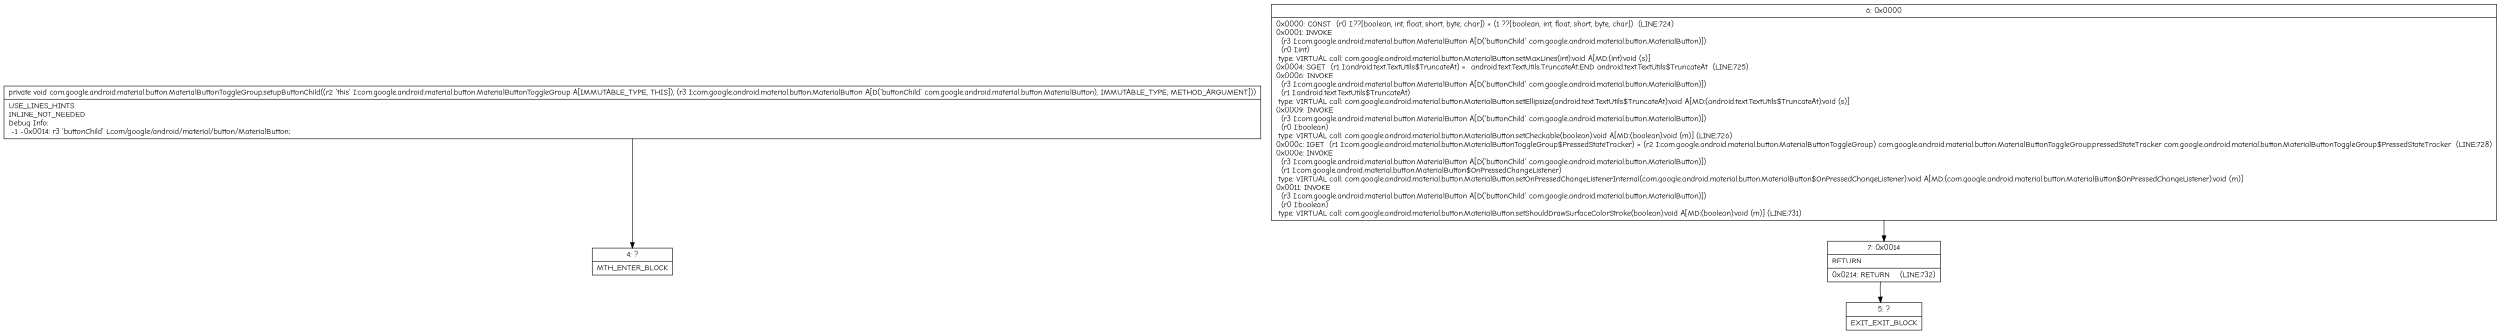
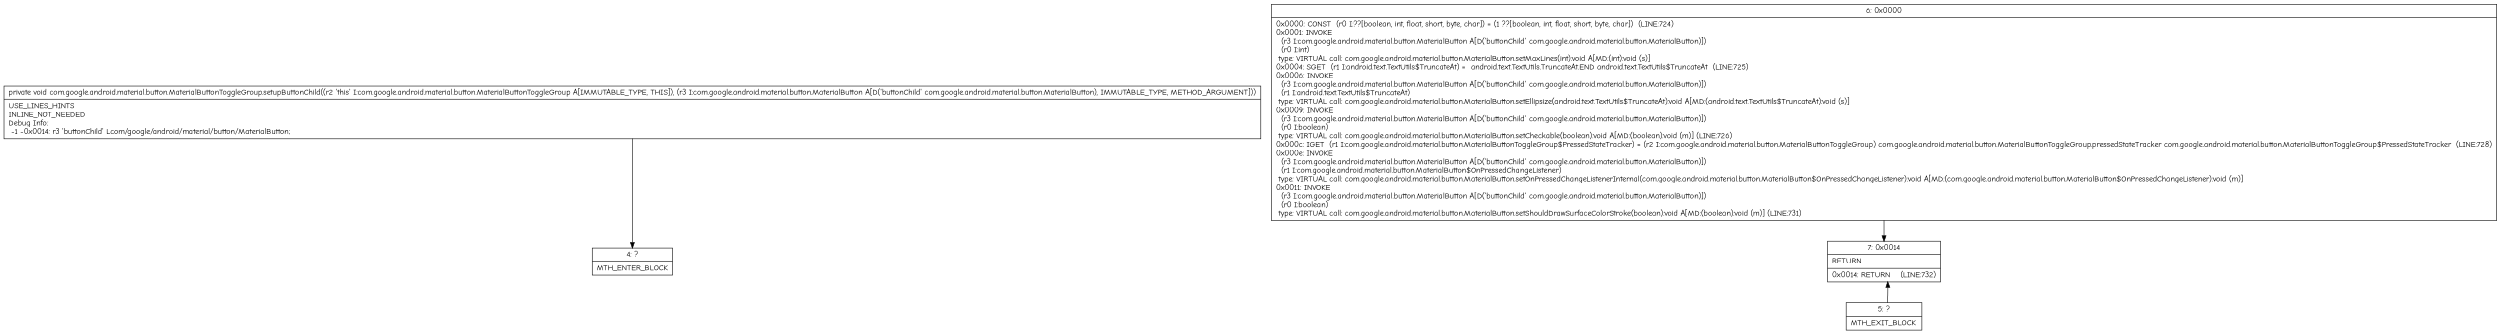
(1884, 275) -> (1884, 275)
(1880, 289) -> (1888, 295)
(1884, 323) -> (1883, 323)
